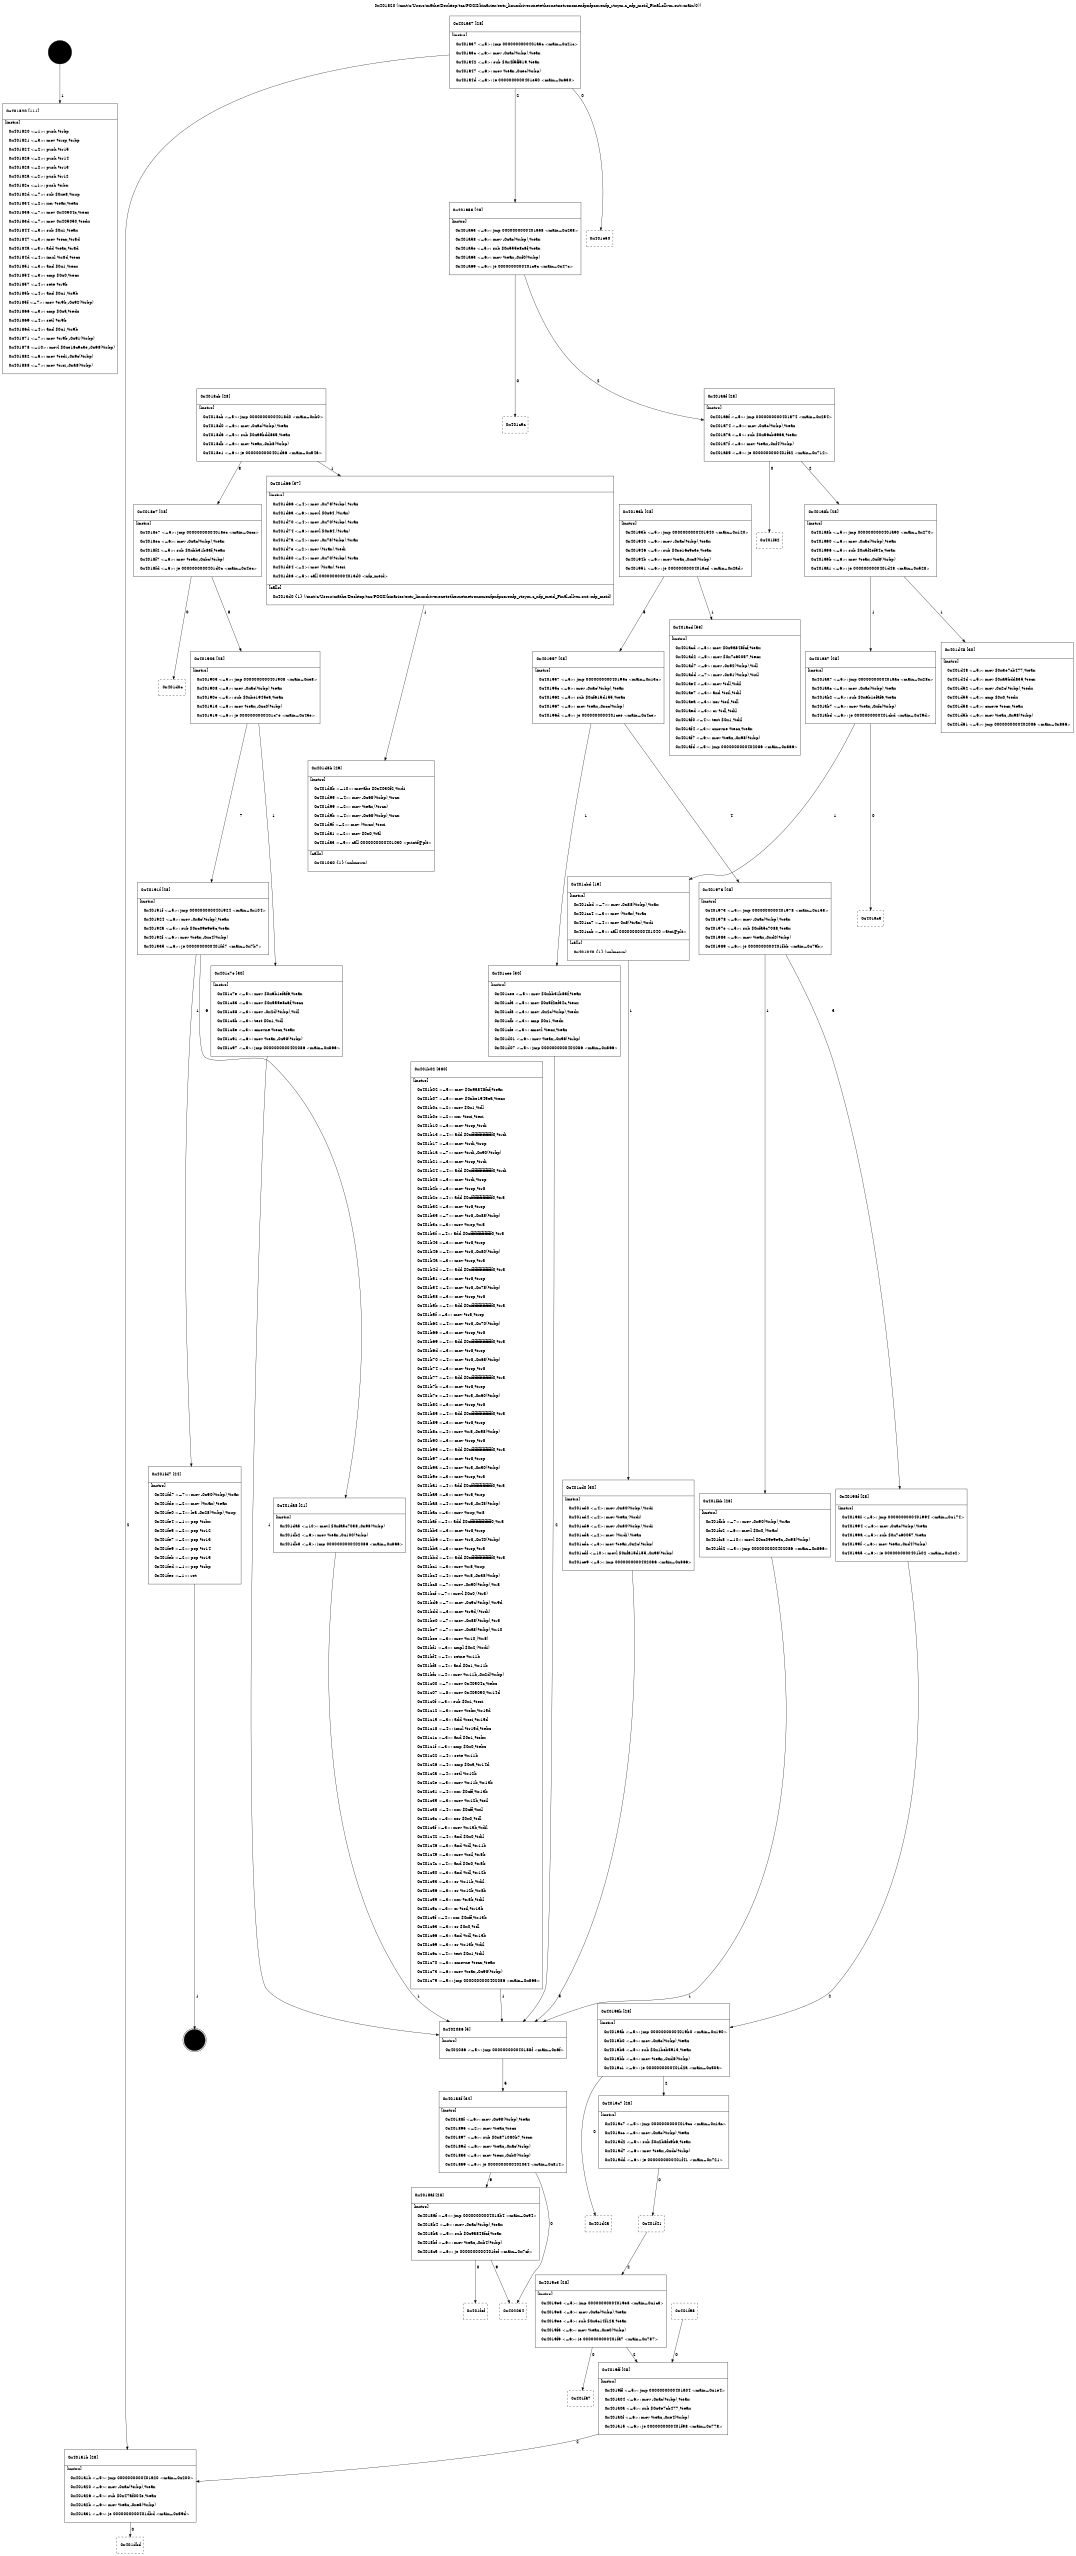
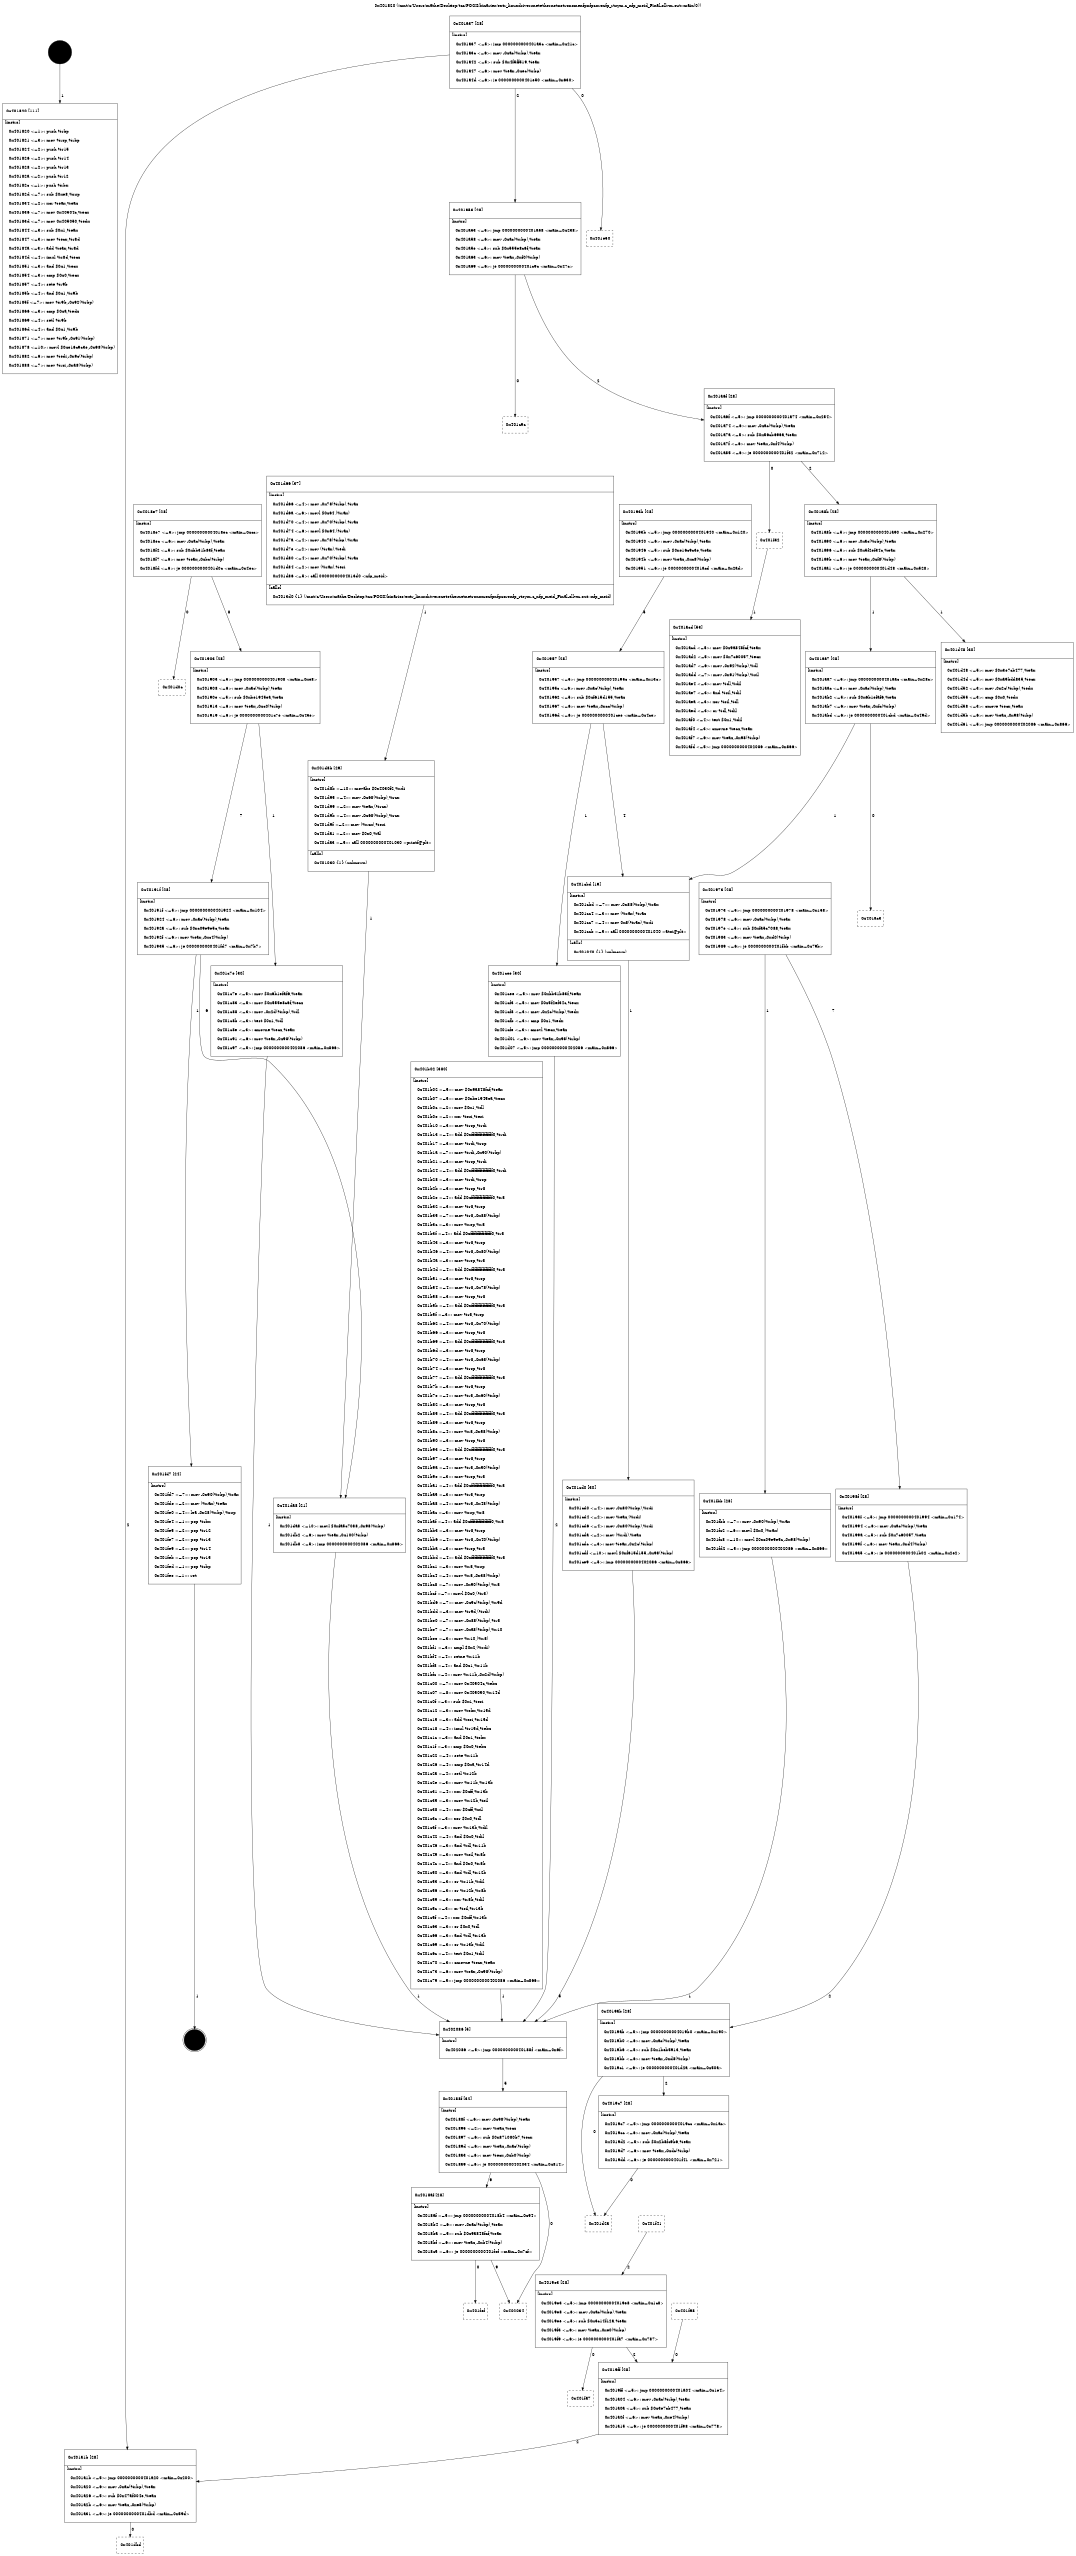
(261, 425) -> none
(704, 597) -> (759, 583)
(681, 802) -> (613, 799)
(833, 1011) -> (833, 1011)
none -> (355, 1183)
(656, 2191) -> (622, 2191)
